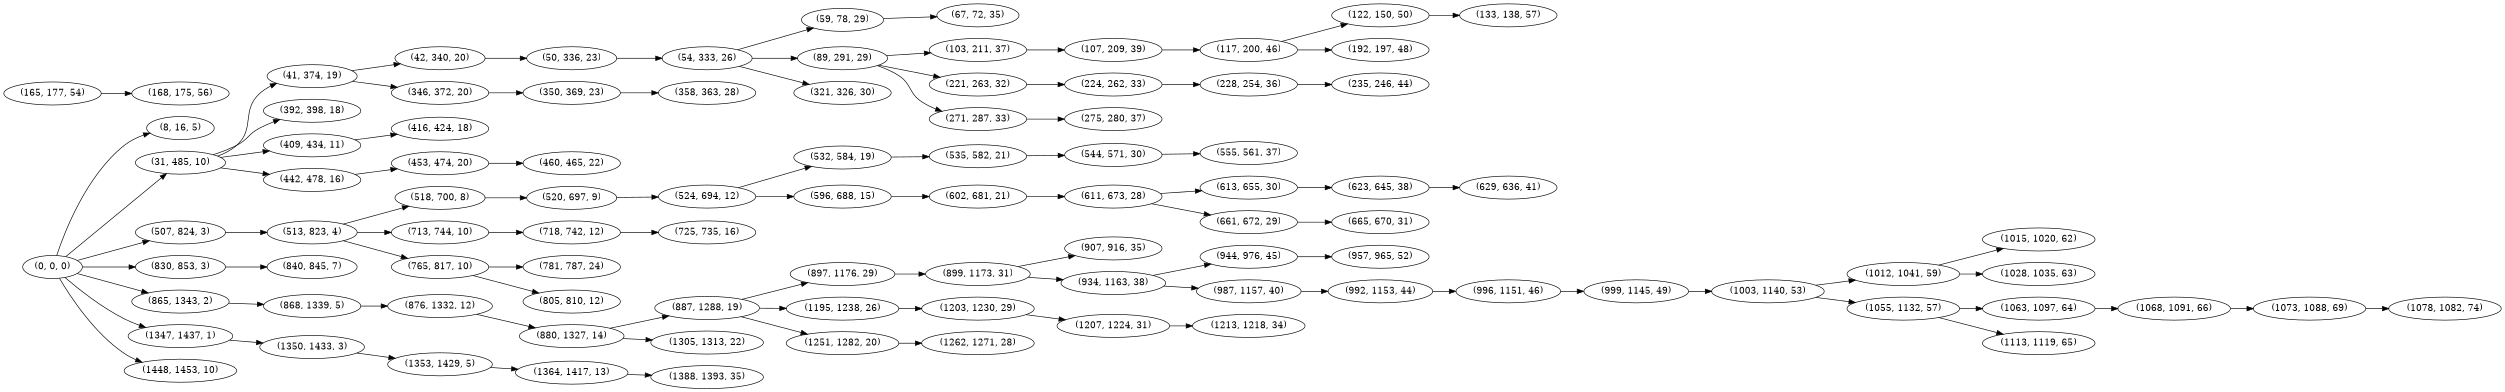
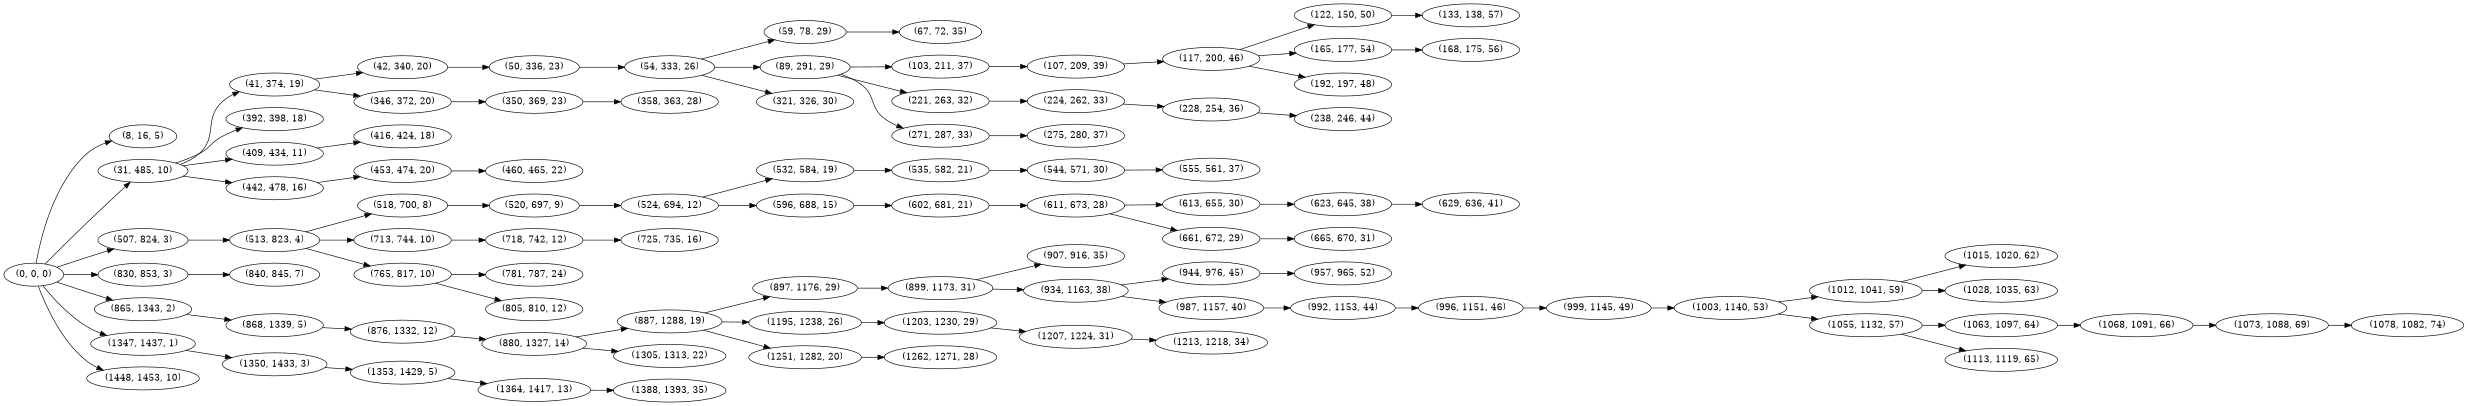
none -> (1274, 55)
(1380, 85) -> (1343, 119)
